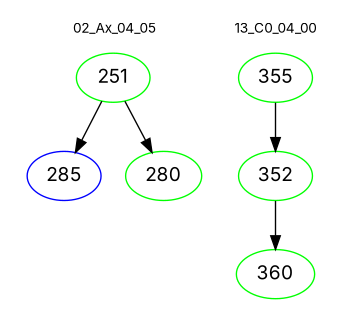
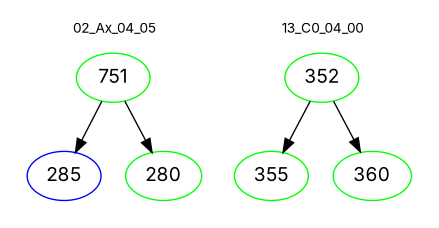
(113, 78) -> (113, 78)
(276, 120) -> (300, 121)
